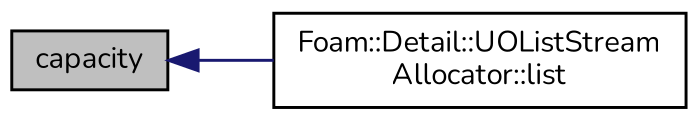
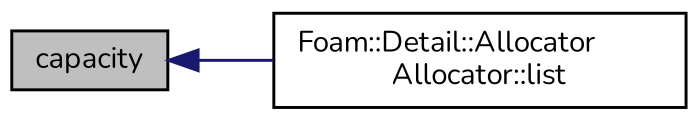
(480, 60) -> (480, 60)
